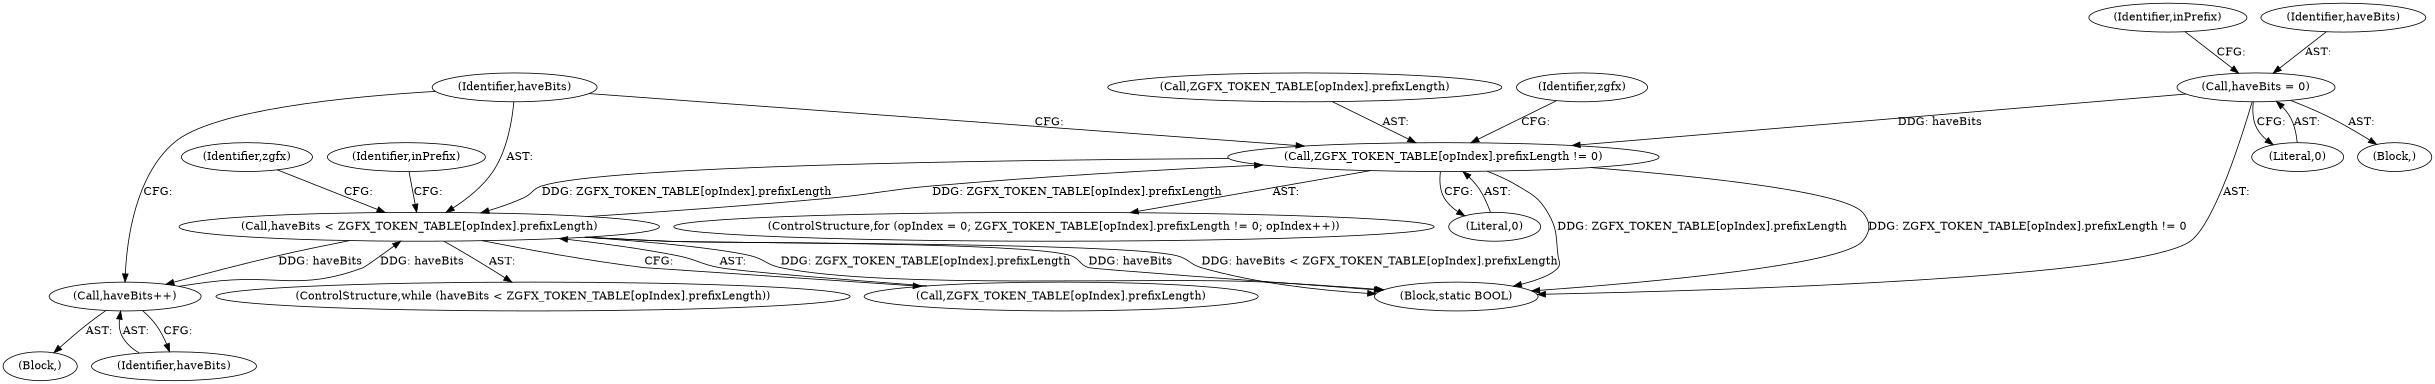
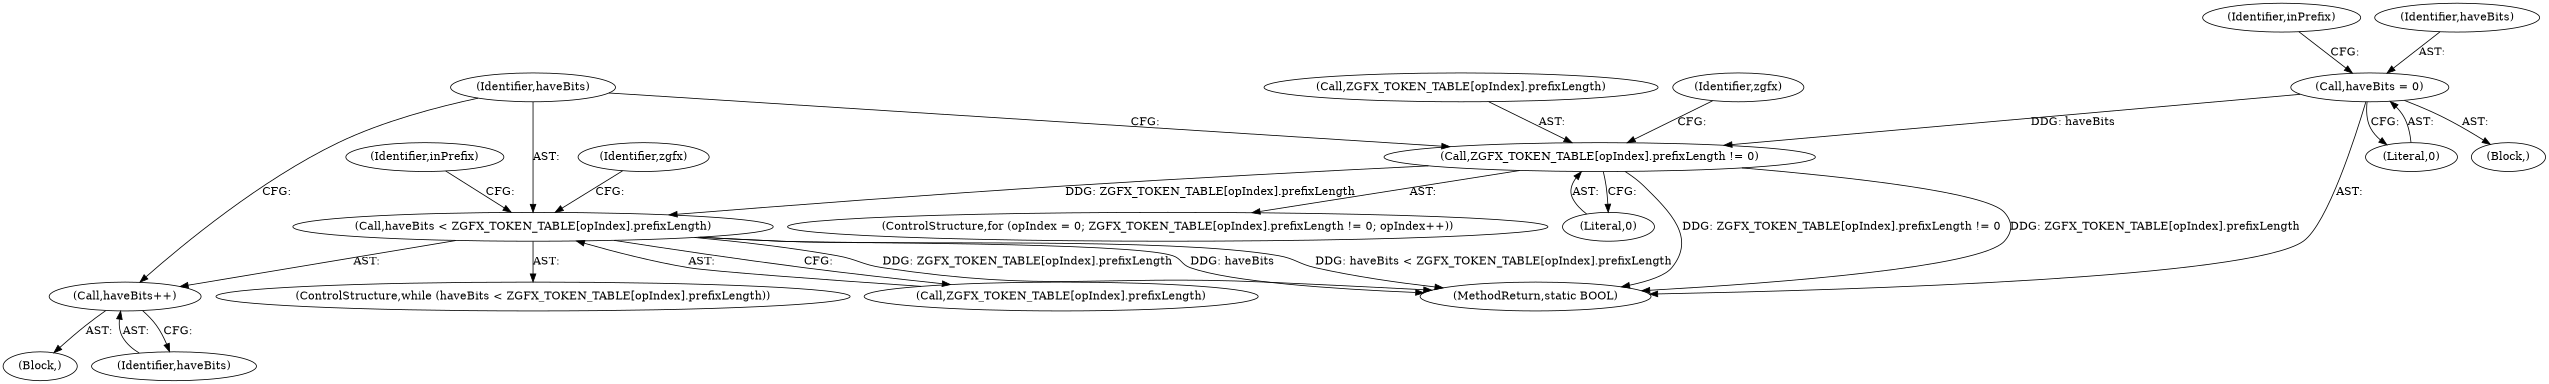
(921, 187) -> none
(321, 262) -> (369, 262)
(290, 281) -> none
(1456, 297) -> (1536, 297)
